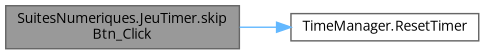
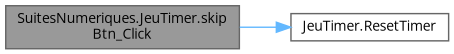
(385, 27) -> (370, 27)
